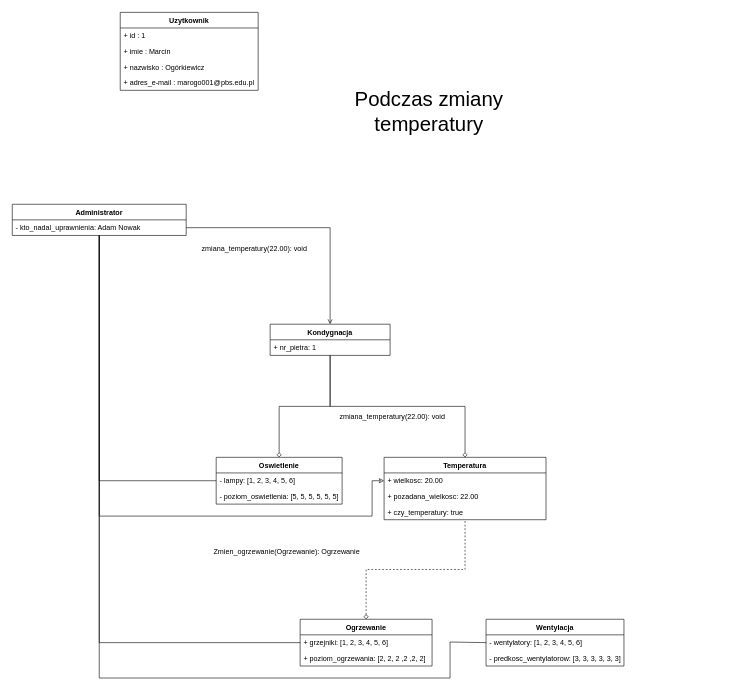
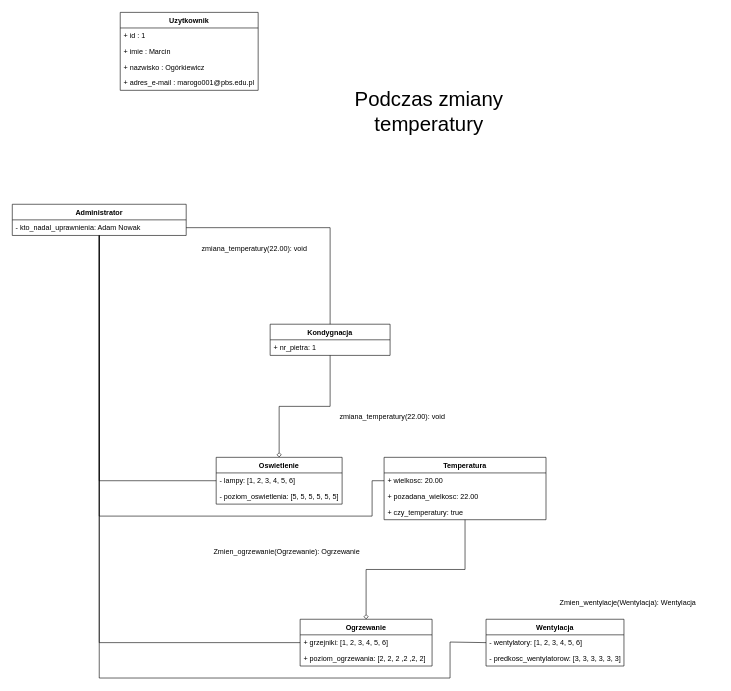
(330, 320) -> (330, 321)
(421, 407) -> none
(378, 481) -> (379, 481)
(418, 570) -> (418, 570)
none -> (638, 602)
